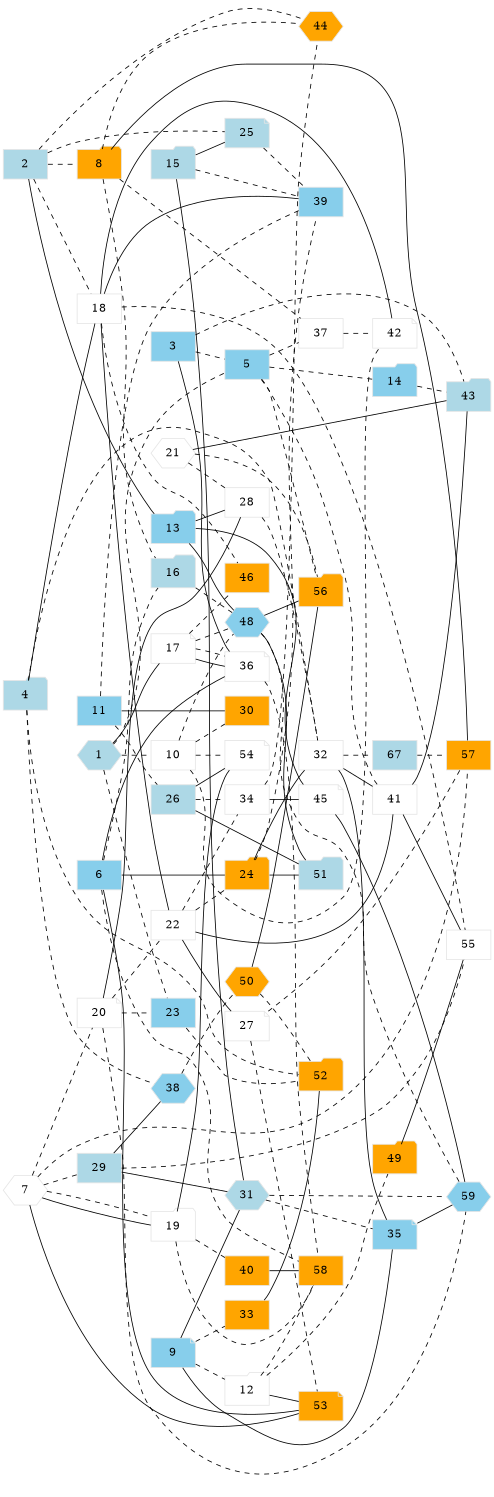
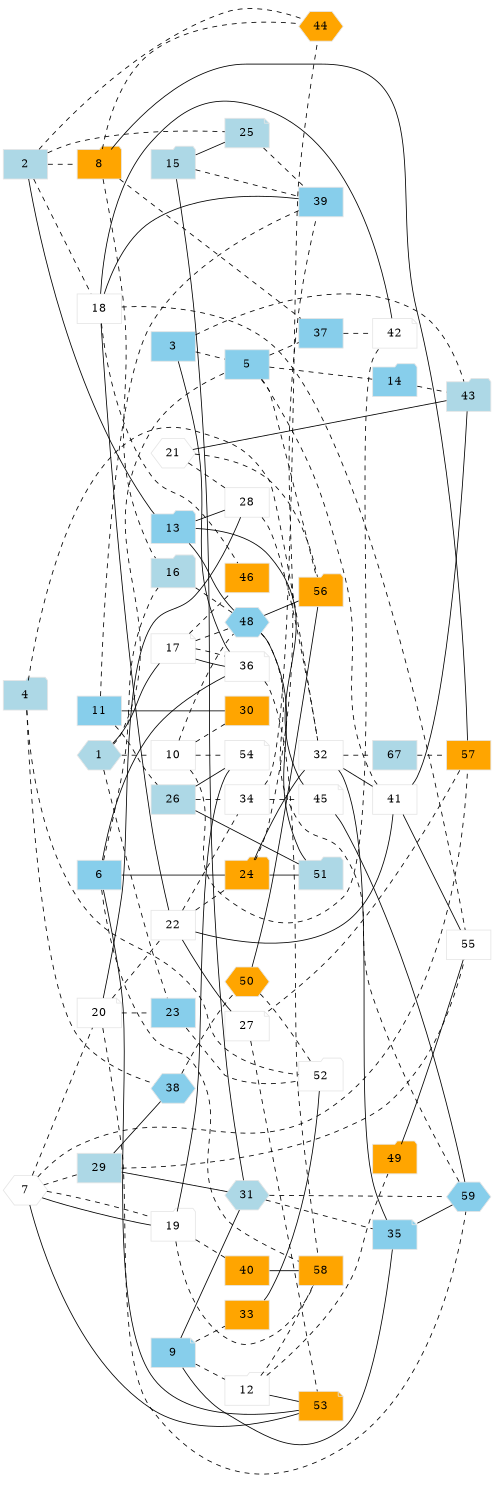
(321, 333) -> (321, 333)
(59, 501) -> none
(284, 800) -> (284, 800)
(321, 1076) -> (321, 1076)
